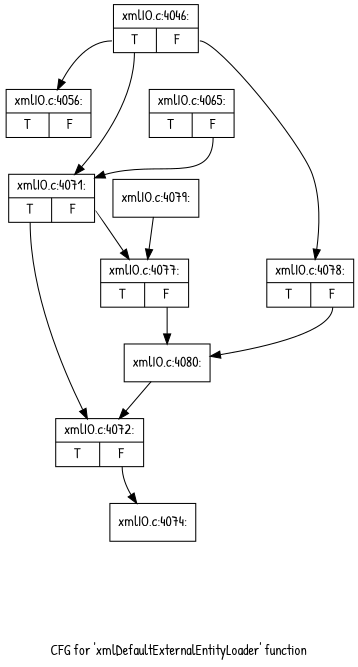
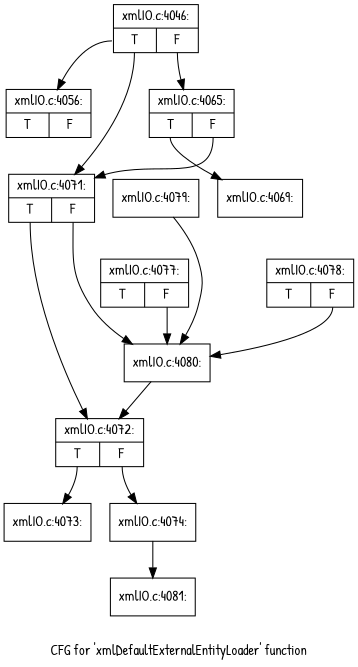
(286, 131) -> (178, 66)
none -> (260, 198)
(109, 231) -> (81, 288)
(151, 233) -> (201, 274)
none -> (48, 522)
none -> (153, 597)
